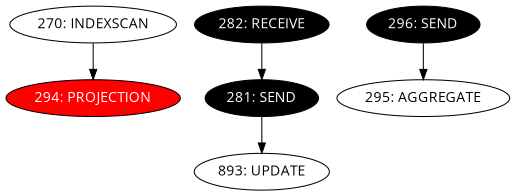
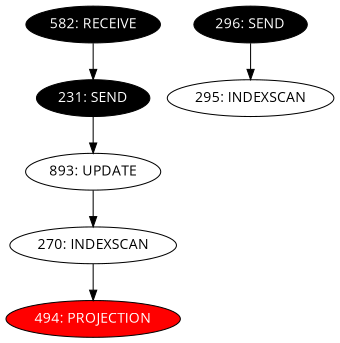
(262, 25) -> (93, 25)
(93, 98) -> (93, 319)
(262, 98) -> (93, 98)
(423, 98) -> (251, 98)
none -> (93, 204)
